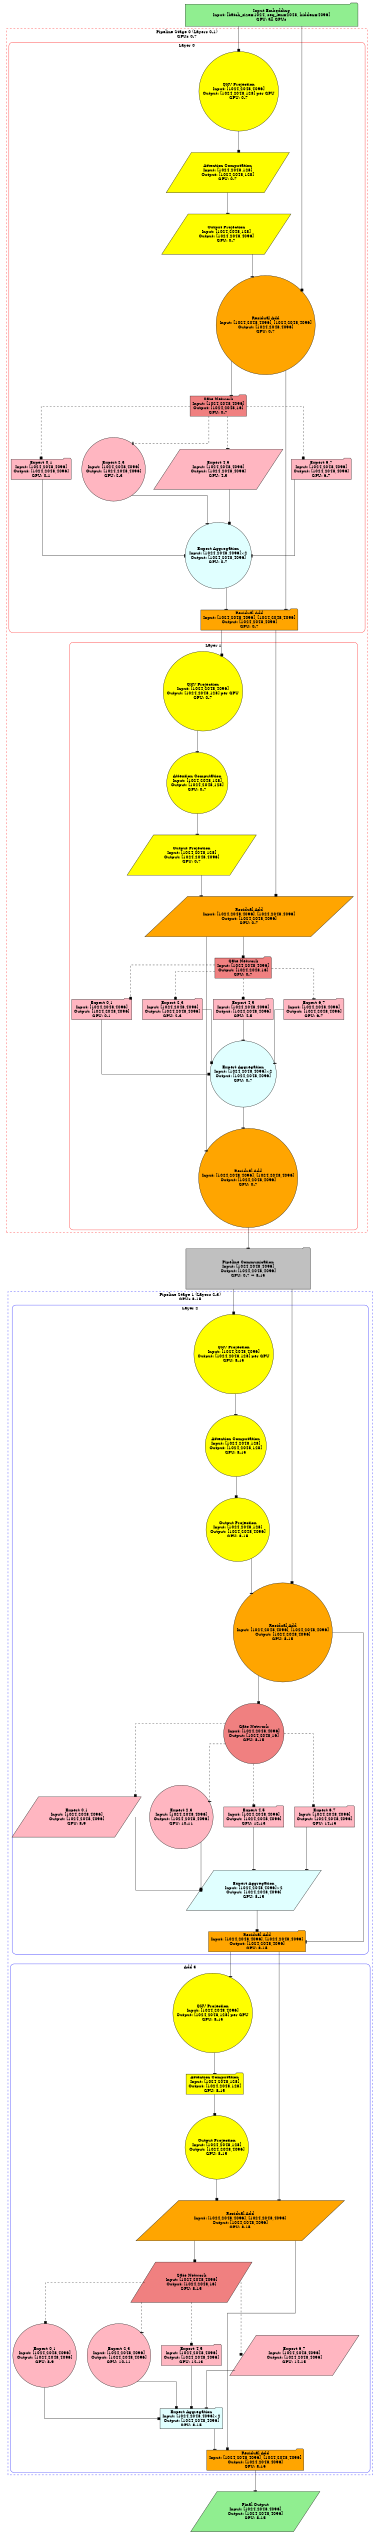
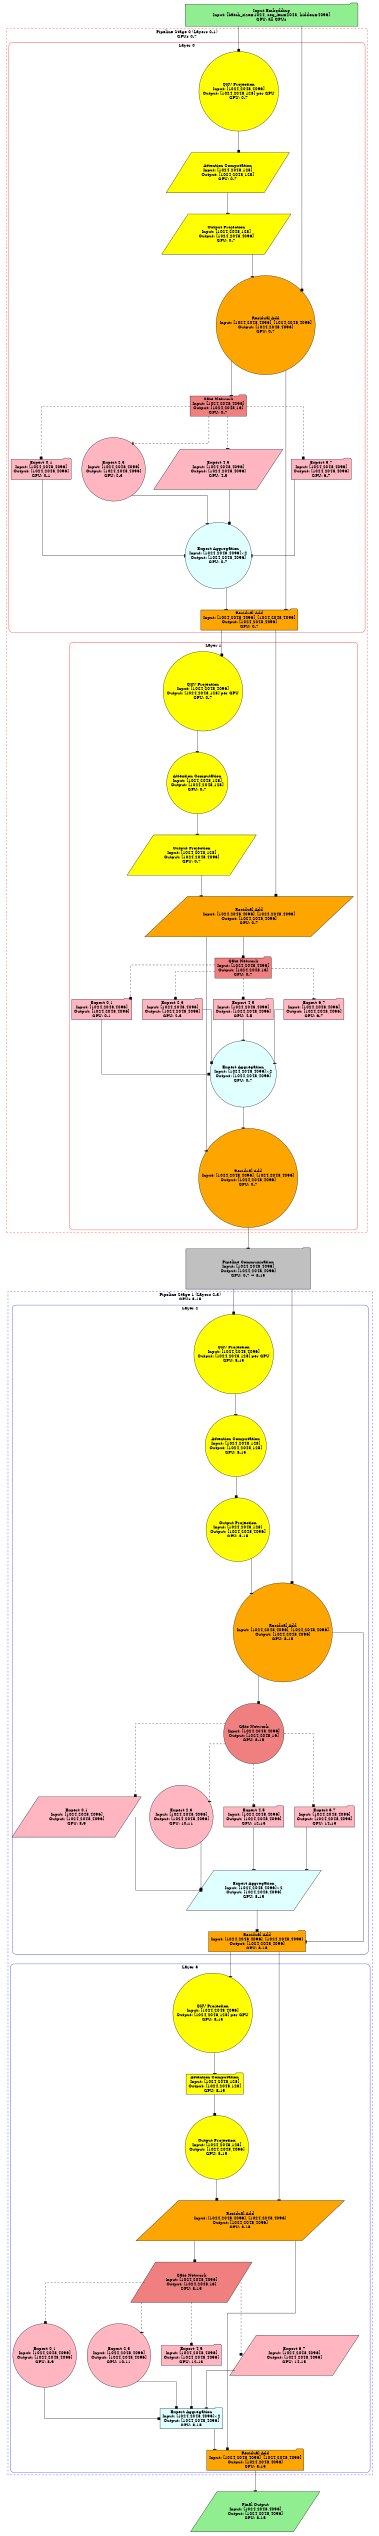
(190, 1967) -> (190, 1967)
